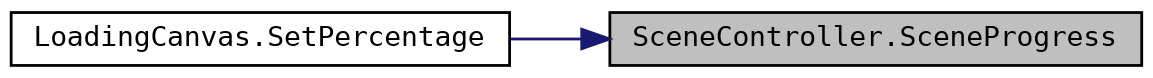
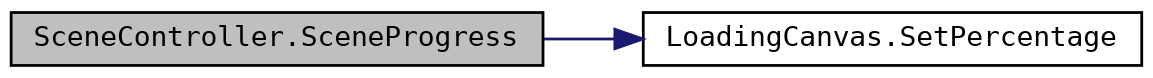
(546, 39) -> (579, 39)
